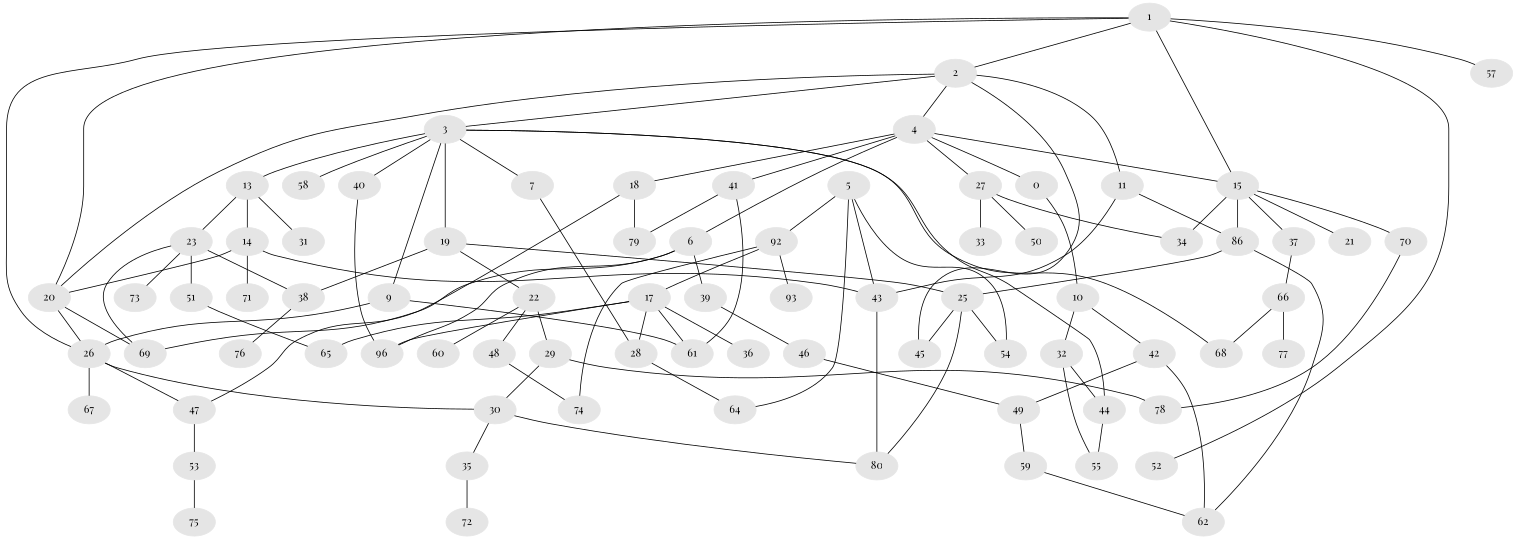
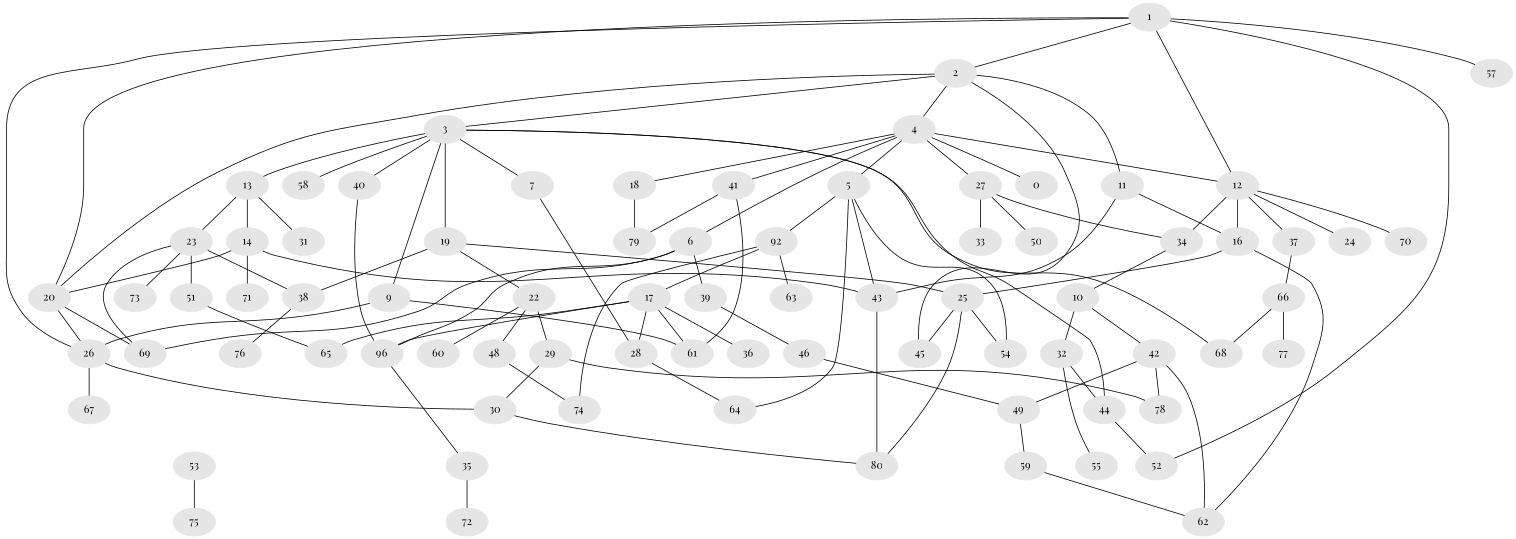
none -> (882, 157)
(1238, 185) -> (1238, 185)
(1068, 238) -> (1141, 264)
(1238, 242) -> (1238, 242)
(1350, 242) -> (1350, 242)
(791, 298) -> (791, 298)
(1320, 361) -> (1157, 382)
(194, 410) -> none
(481, 438) -> (428, 414)
(1101, 438) -> (1130, 438)
